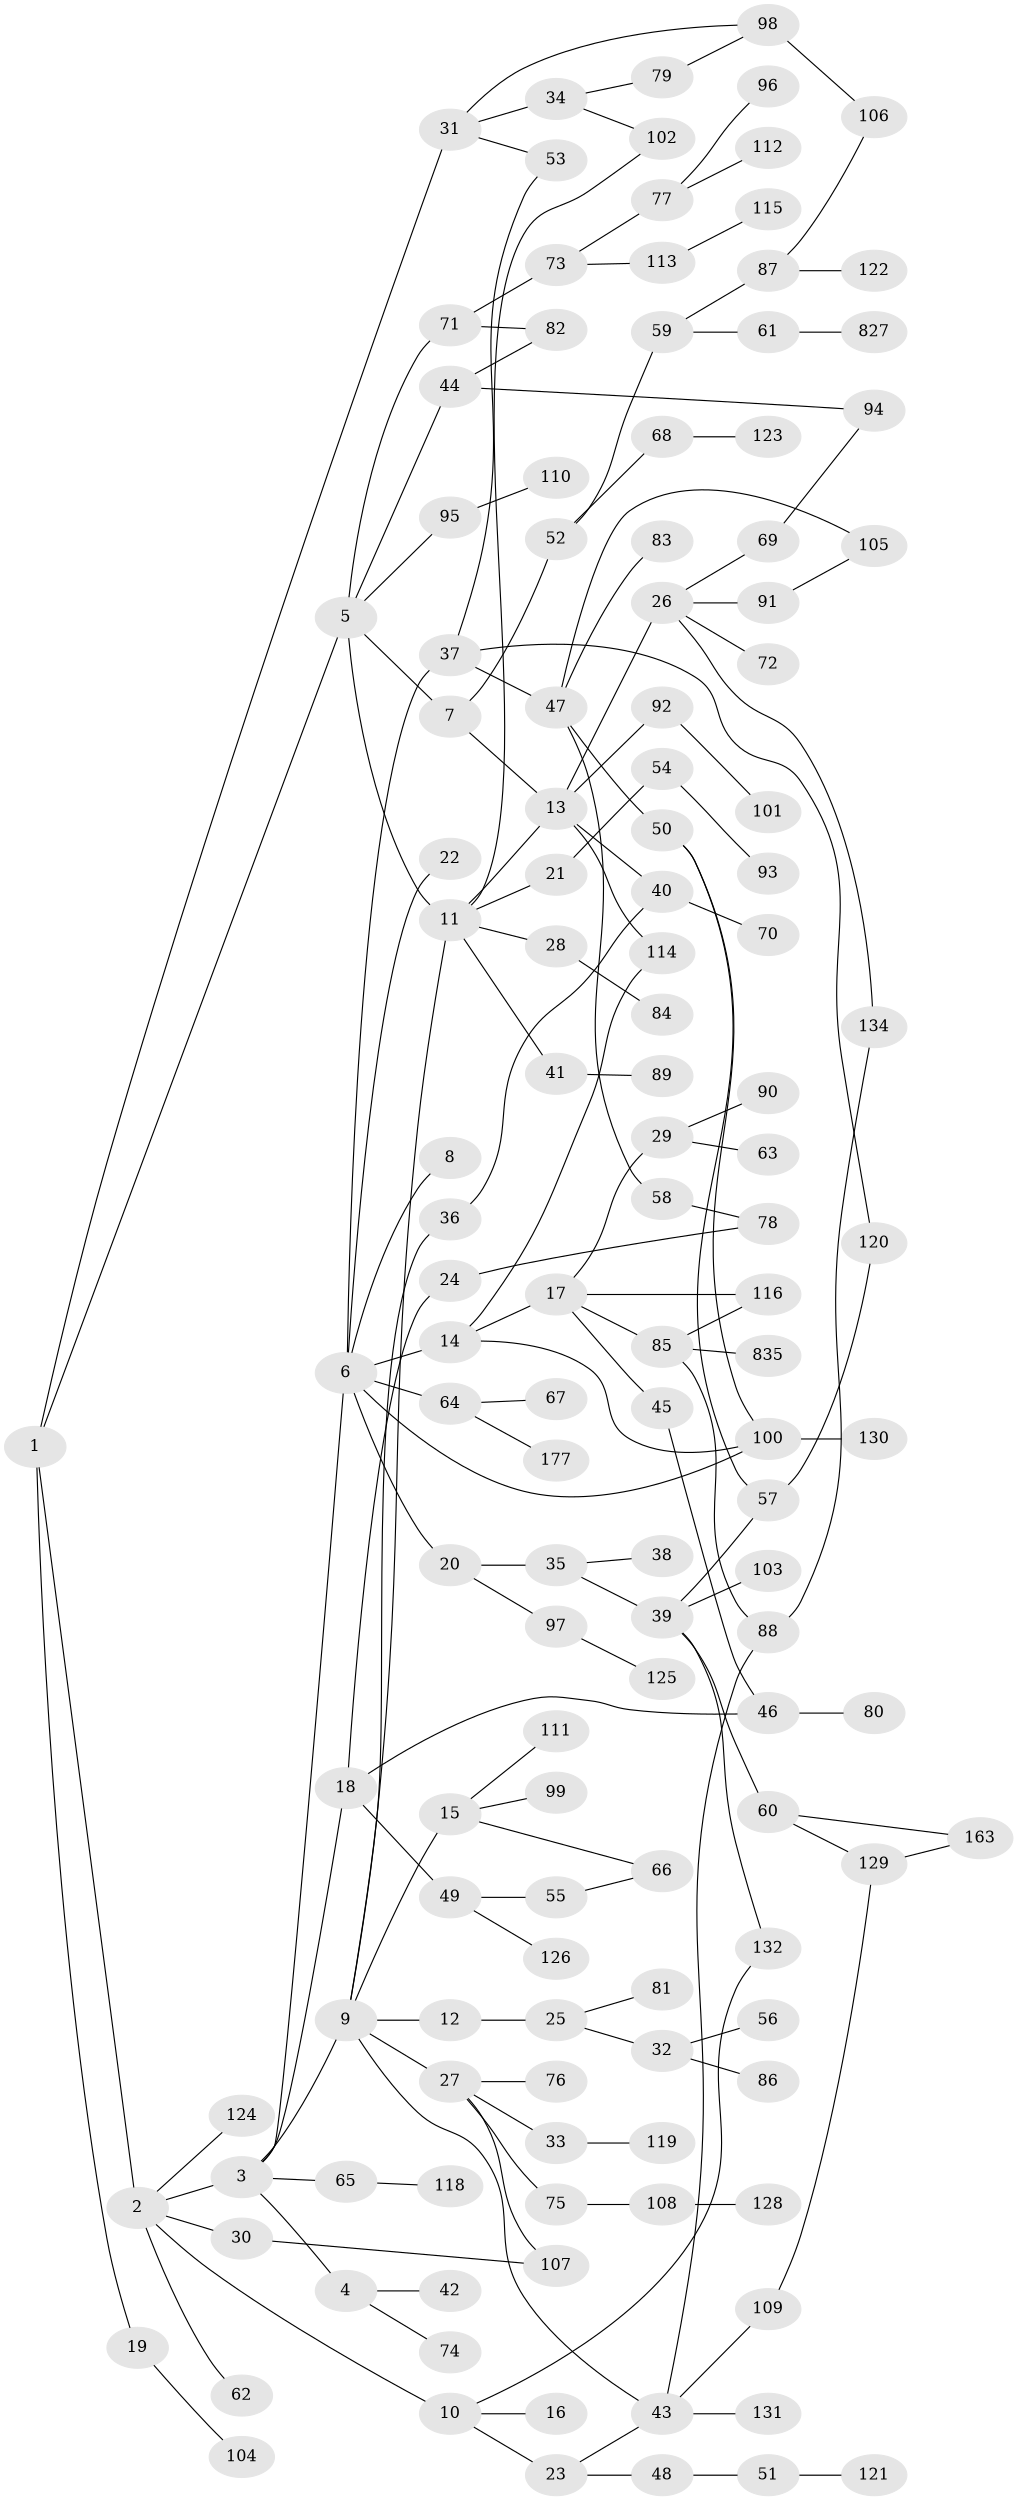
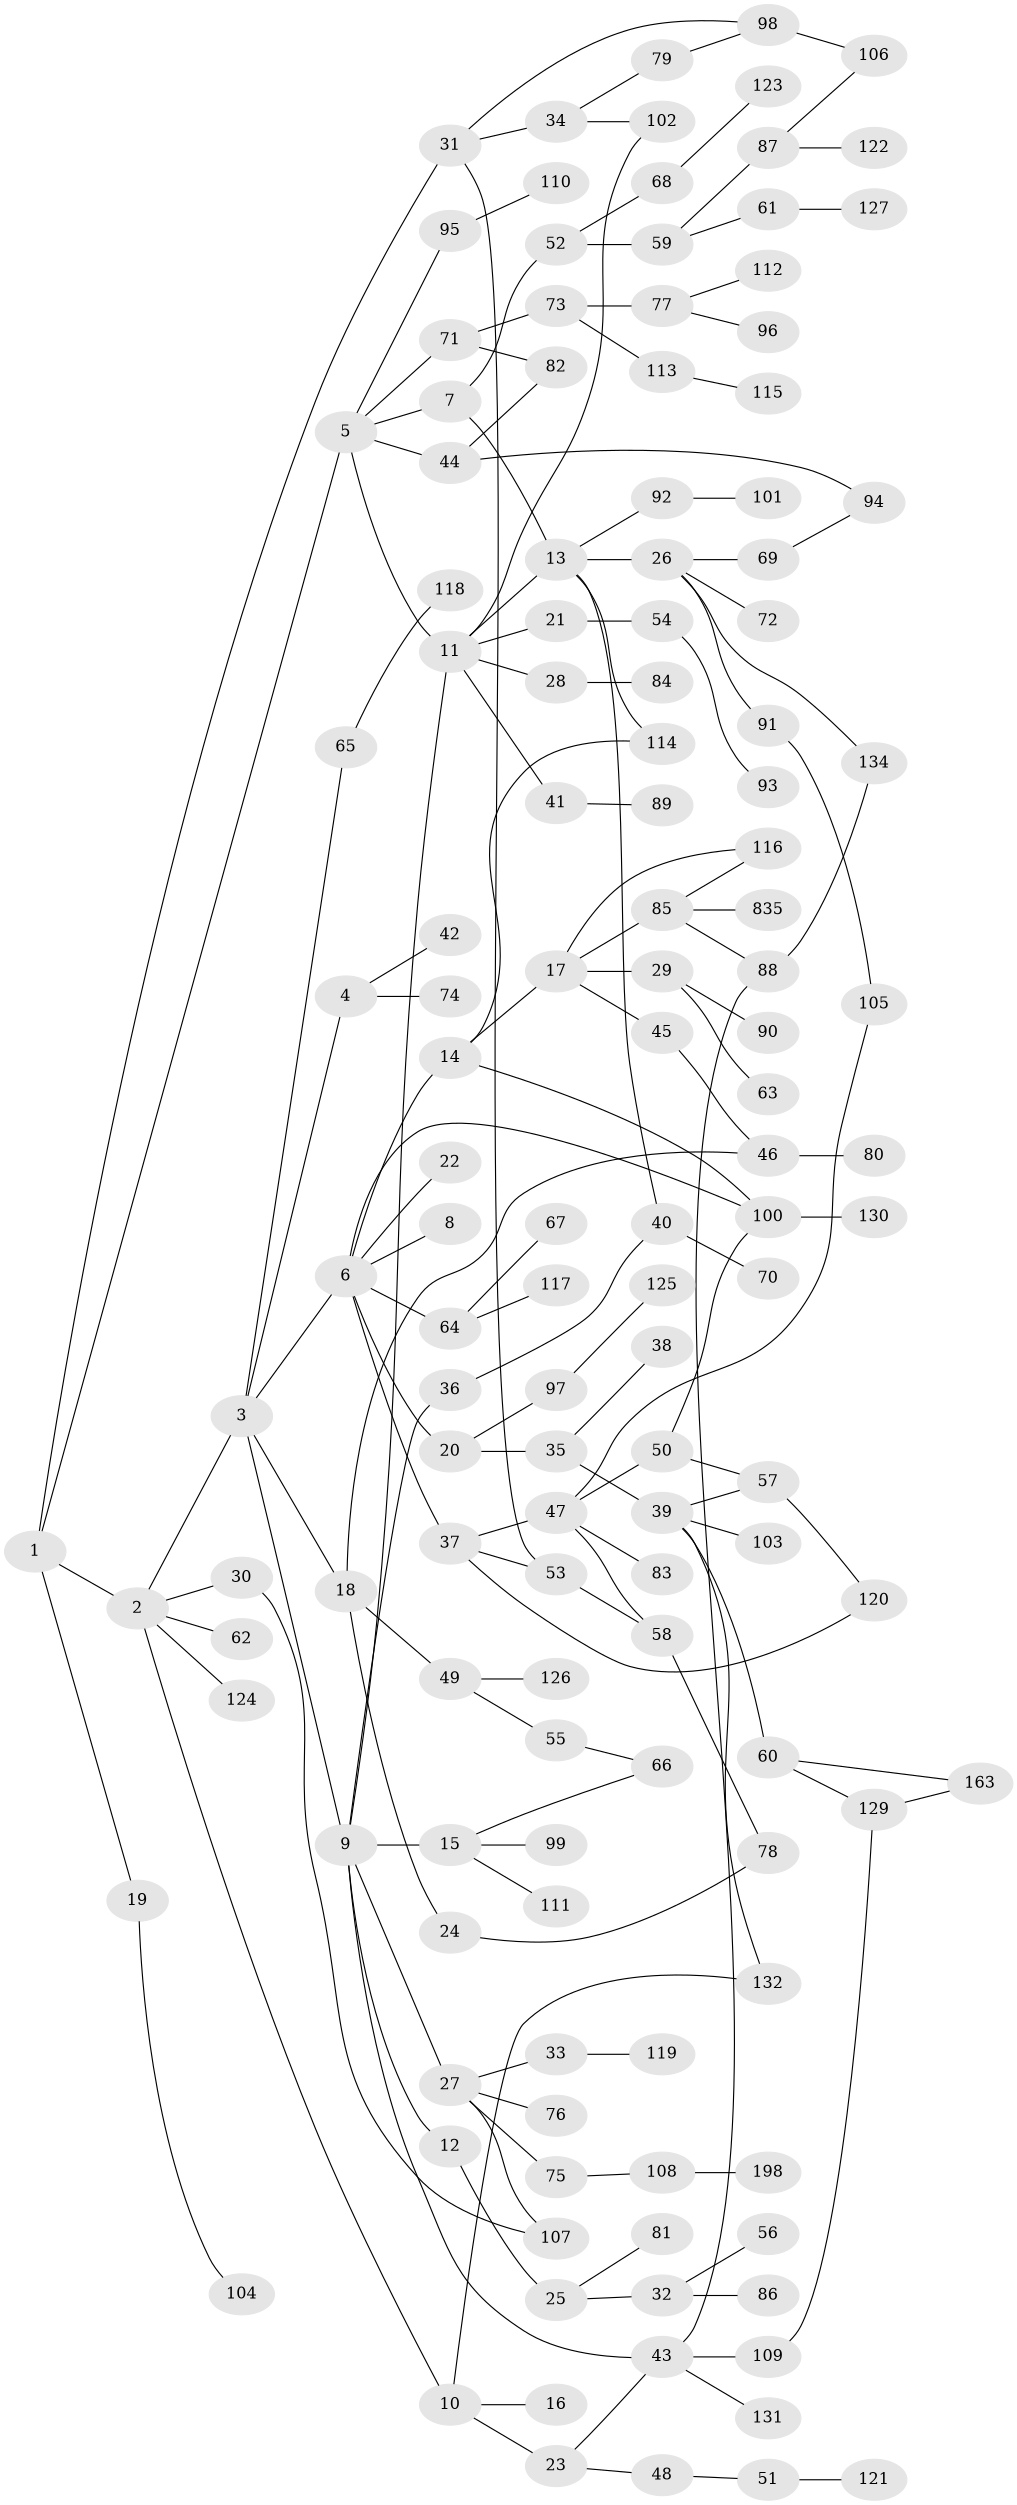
(874, 332) -> (874, 209)
(556, 1461) -> (556, 1285)
none -> (609, 1605)
(768, 2204) -> (768, 2173)
